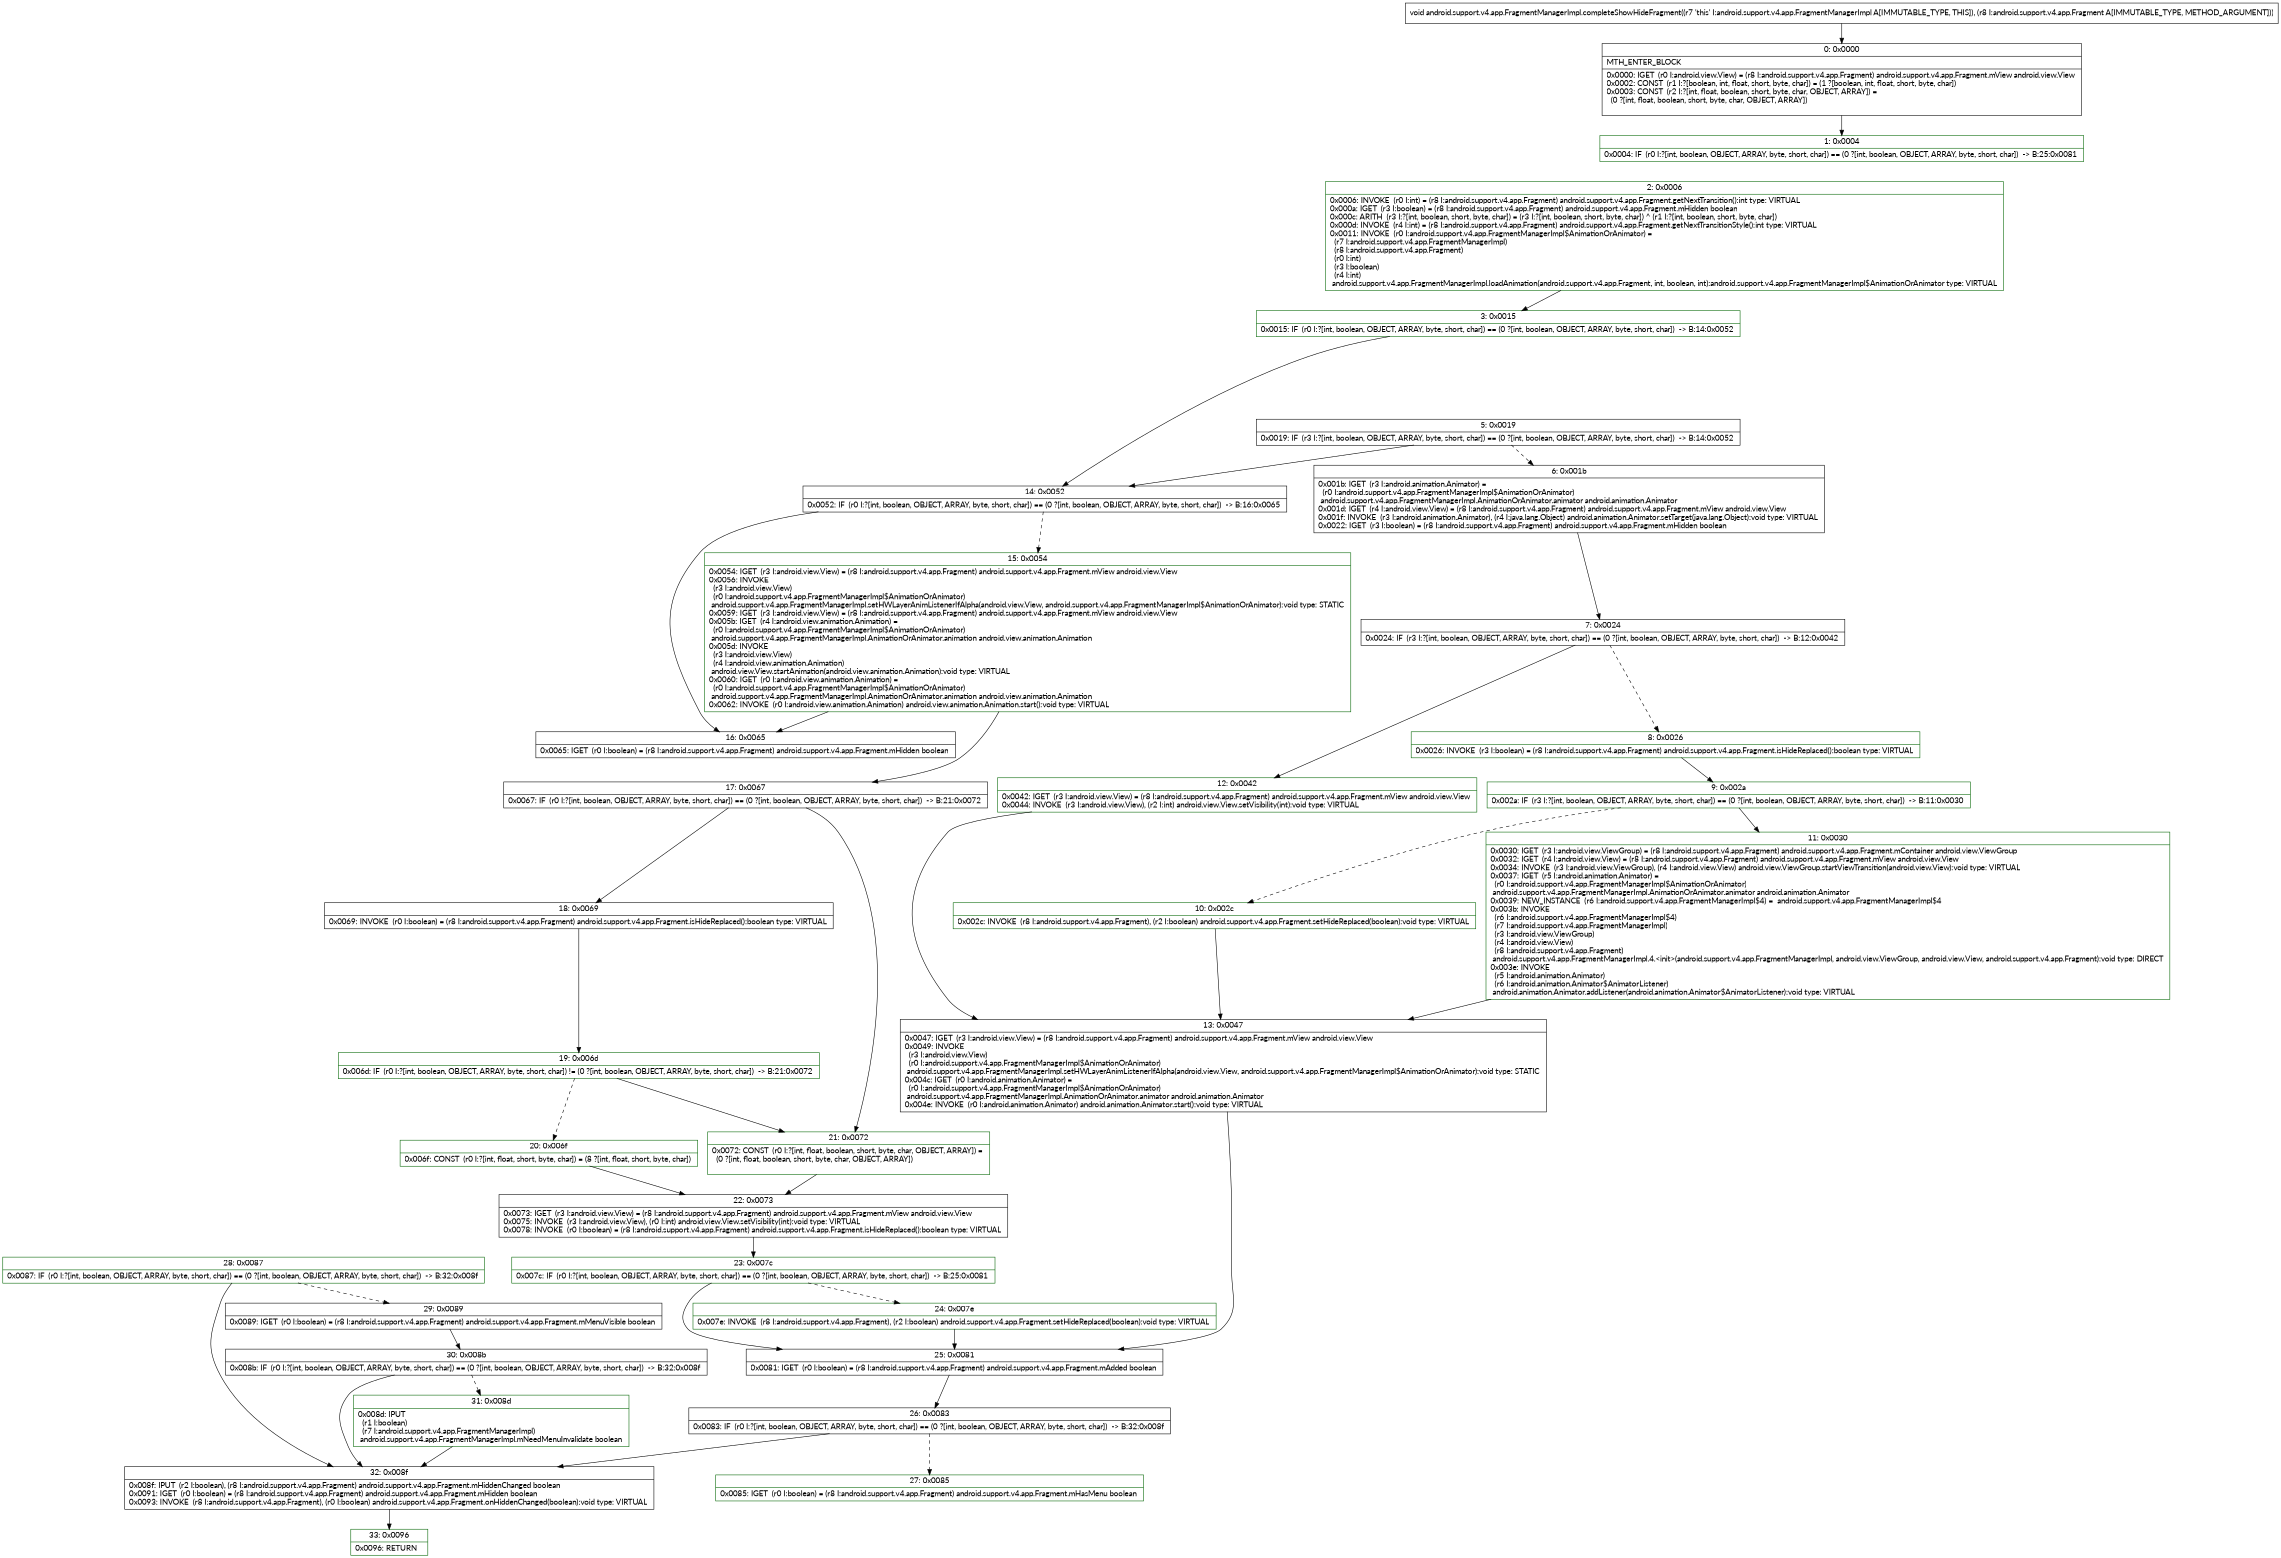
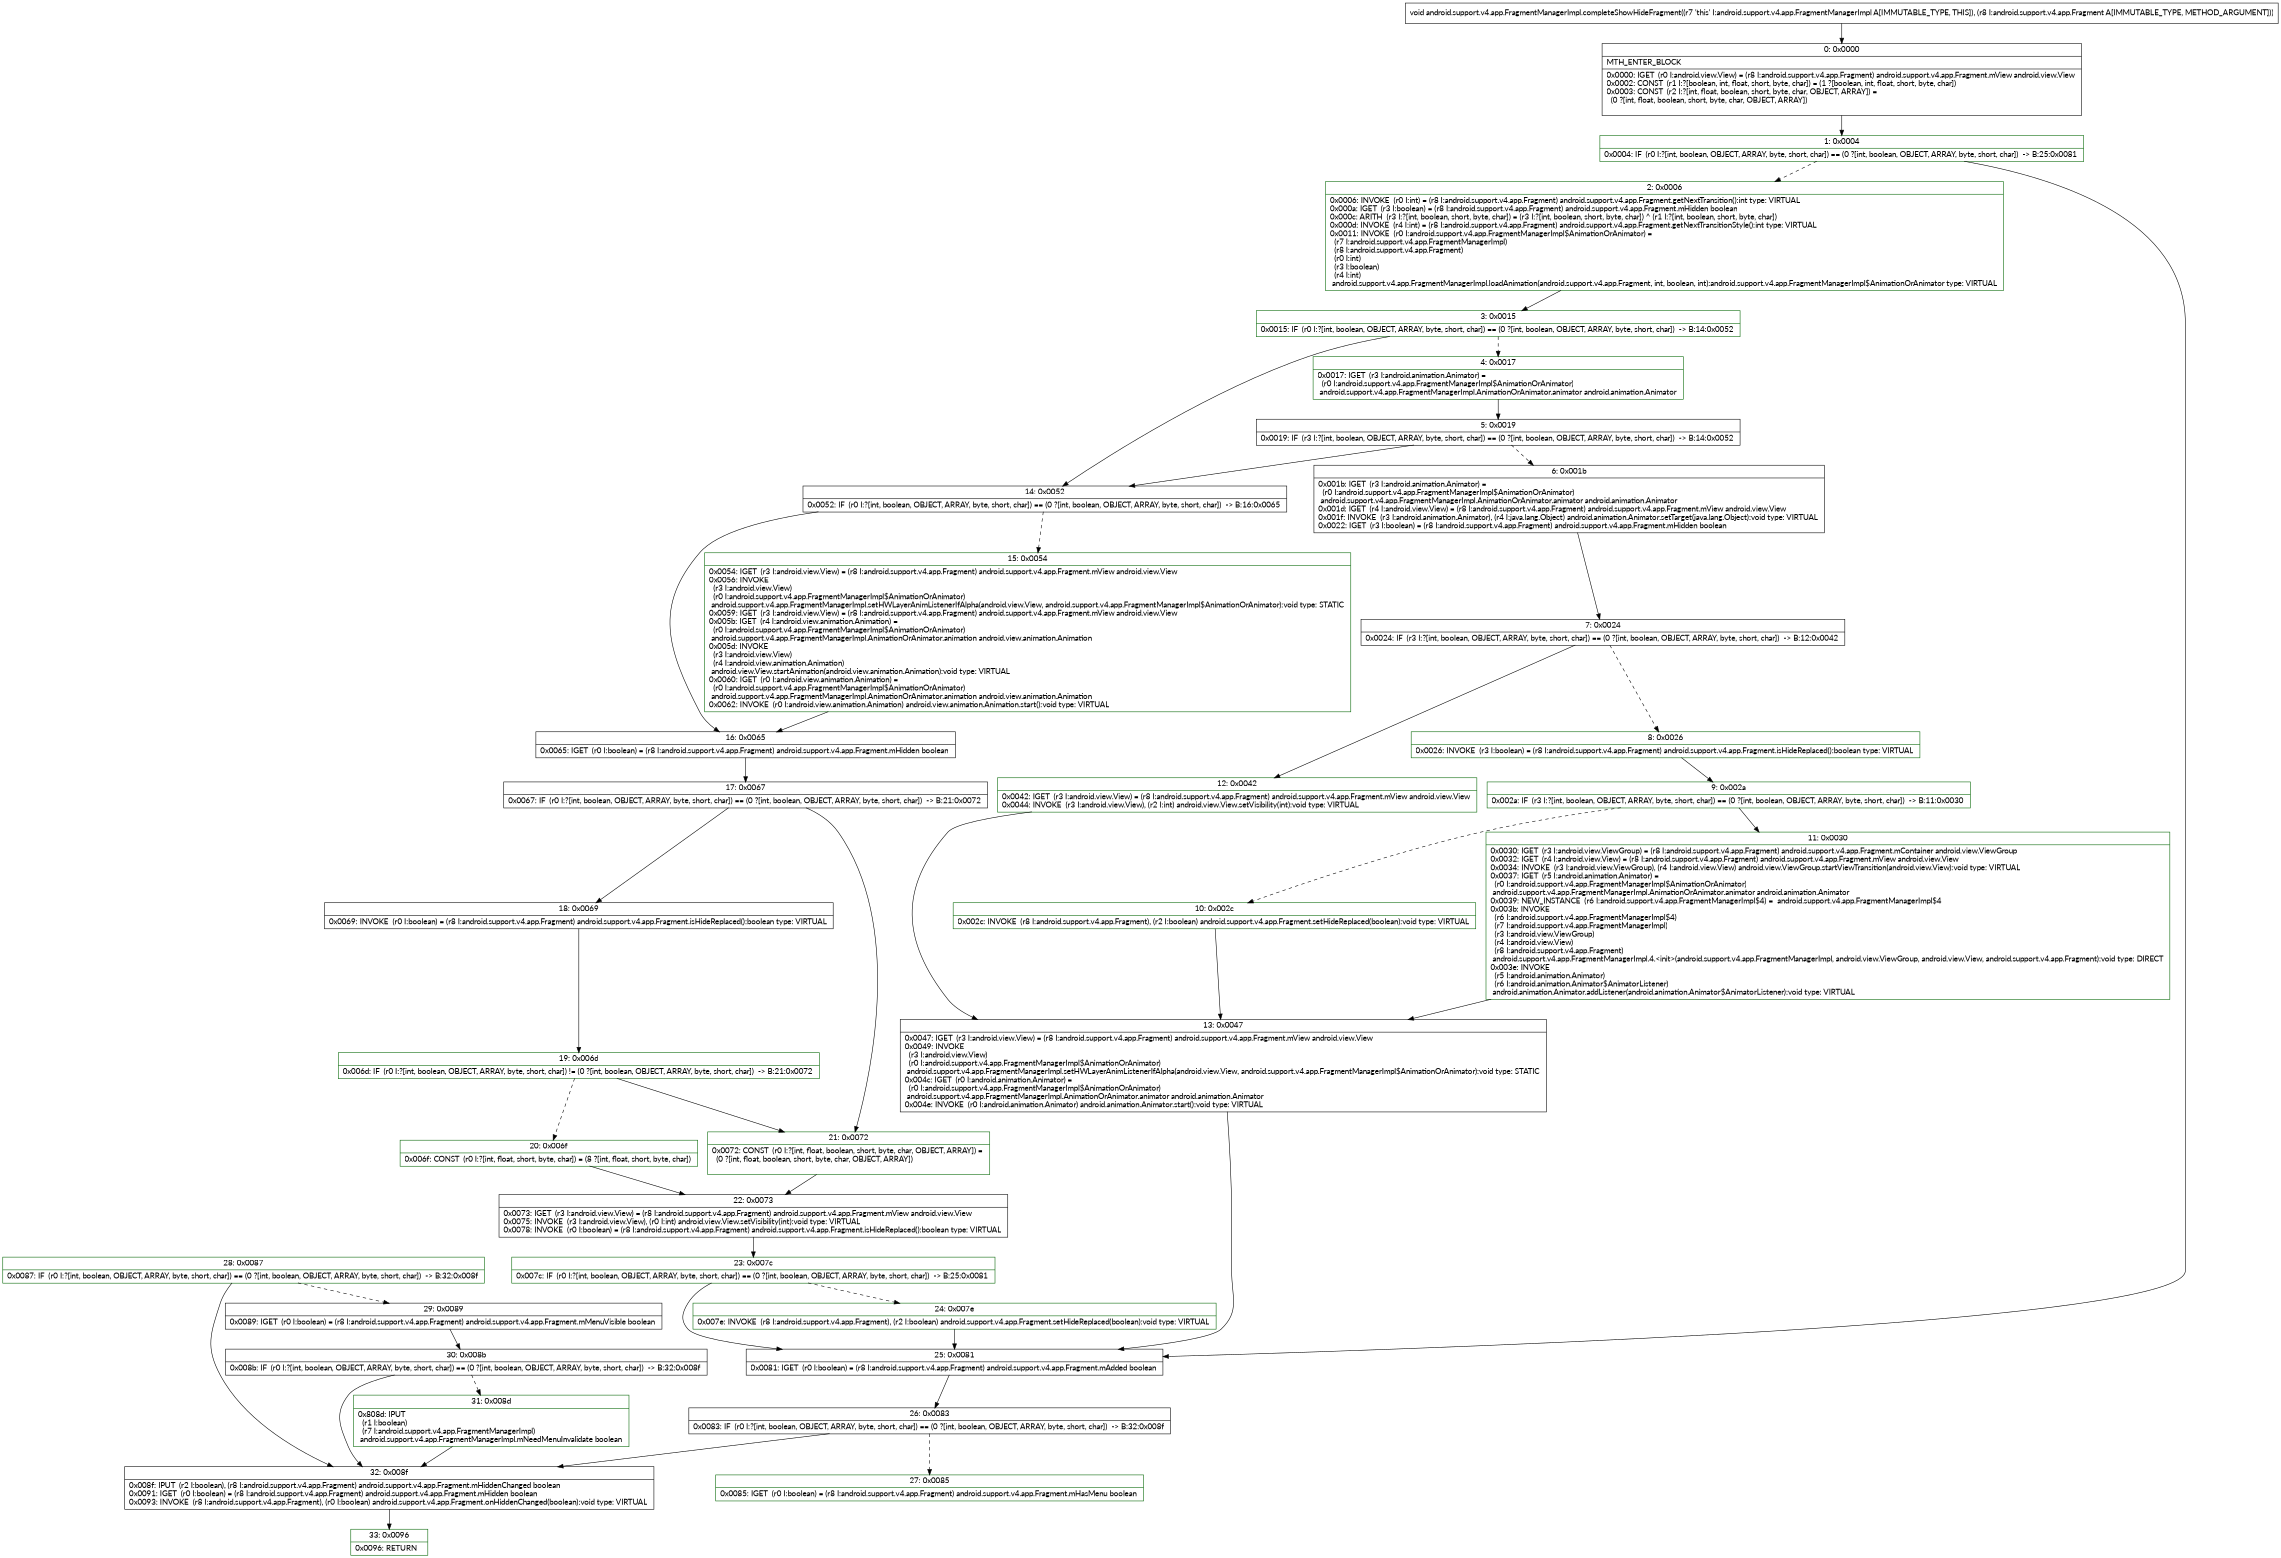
none -> (1798, 170)
none -> (1498, 378)
(949, 764) -> (746, 767)
none -> (2185, 1161)
(384, 1415) -> (384, 1415)
